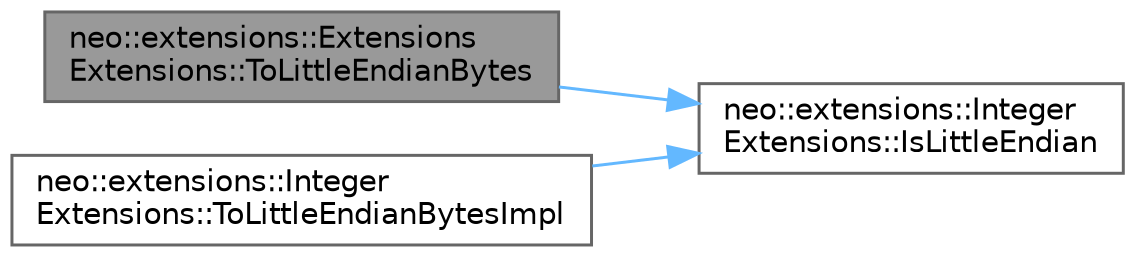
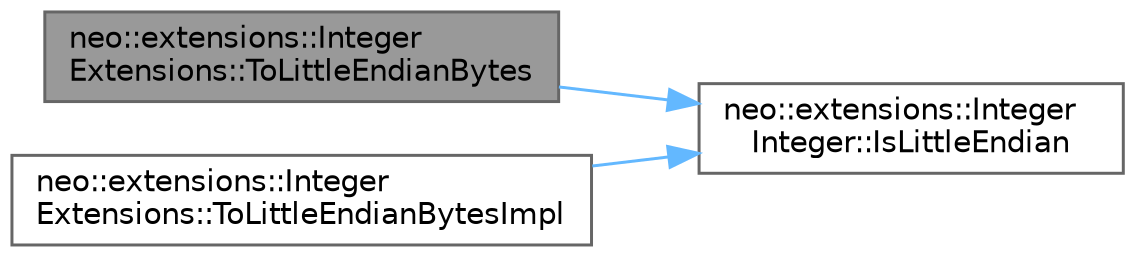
(302, 57) -> (302, 57)
(911, 128) -> (911, 128)
